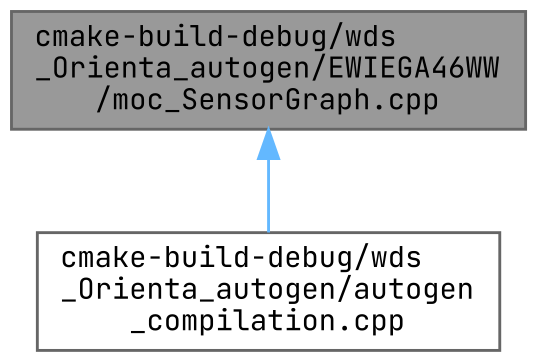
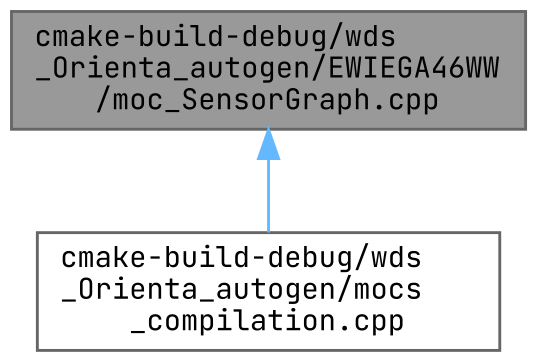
(269, 292) -> (269, 292)
